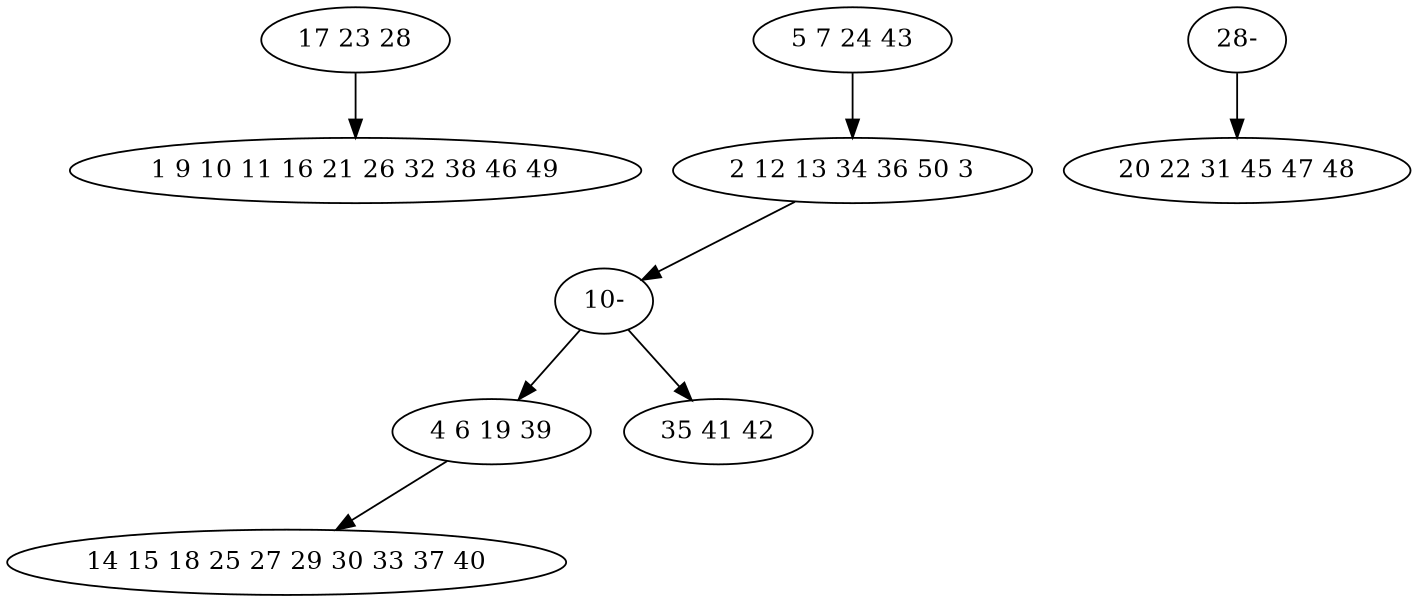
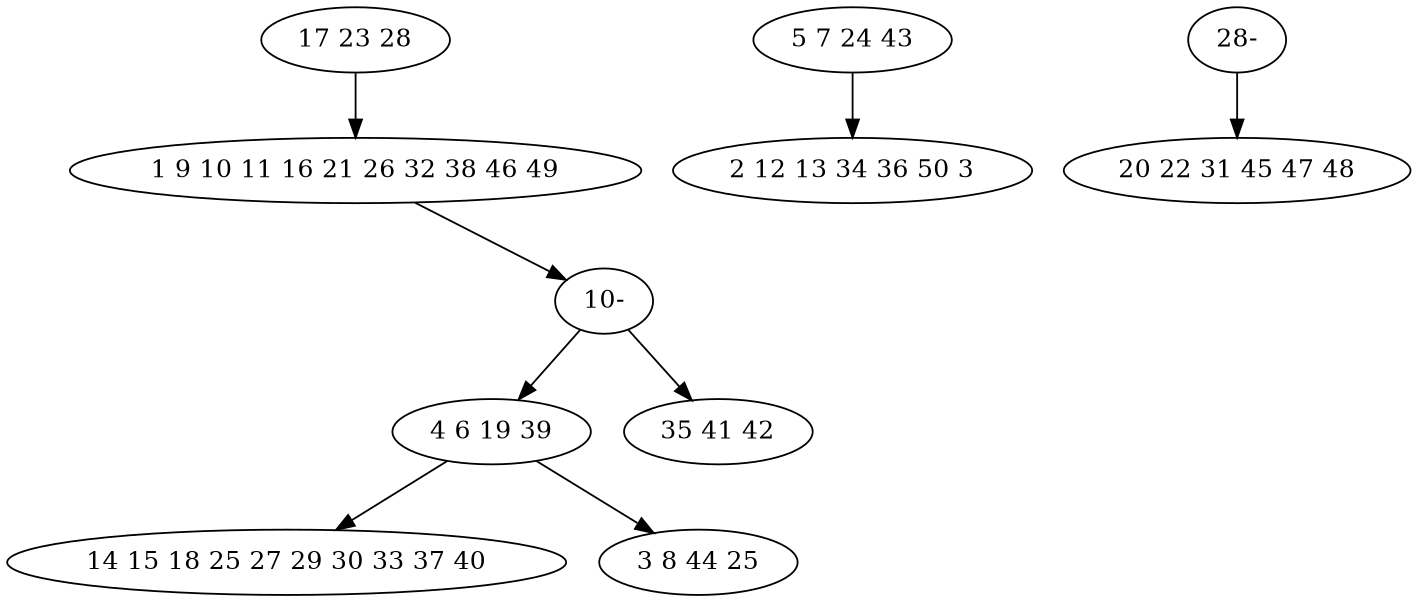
(727, 237) -> (482, 237)
none -> (698, 562)
